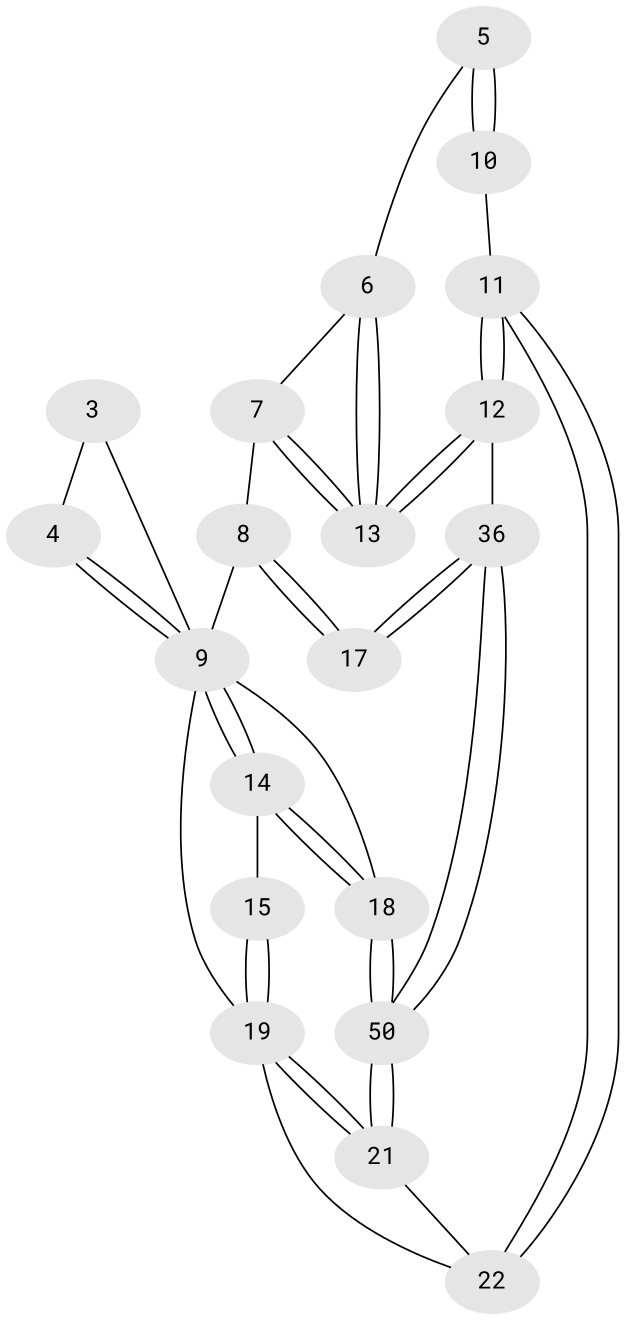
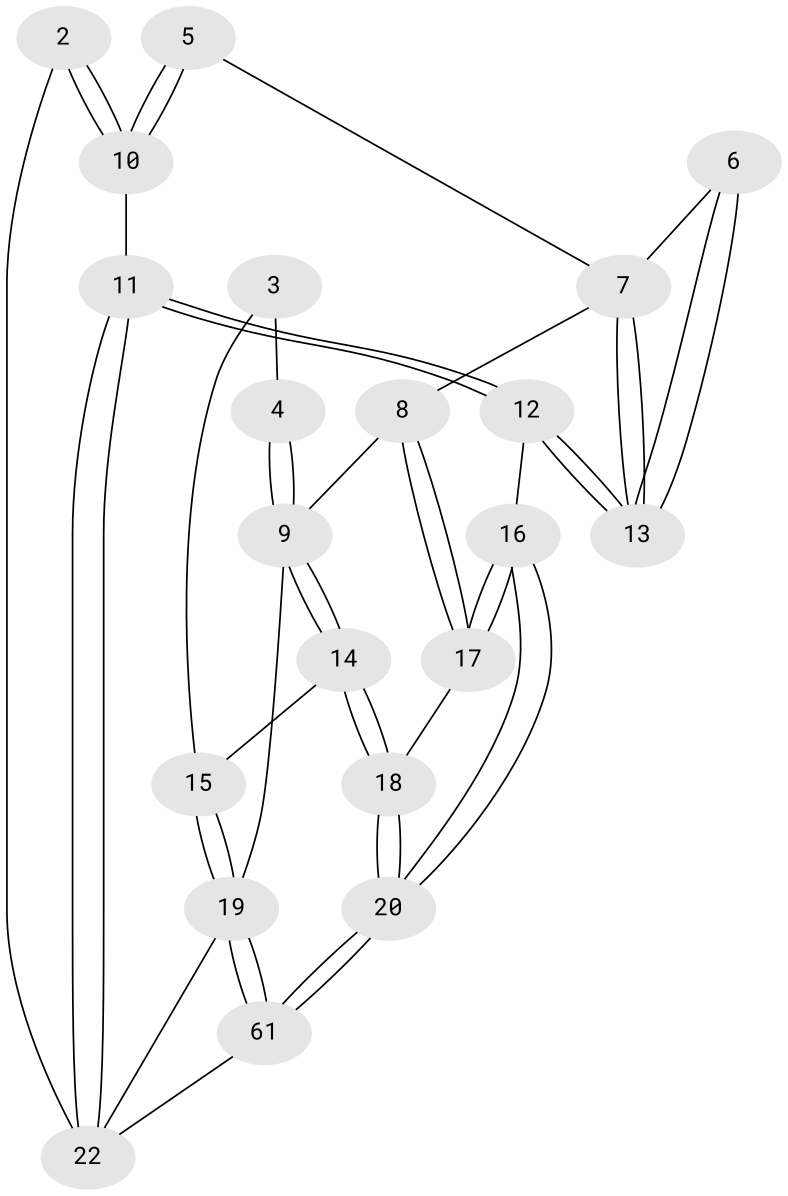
none -> (64, 38)
(410, 157) -> (406, 163)
(148, 536) -> (190, 528)
(492, 536) -> (513, 536)
(327, 764) -> (428, 722)
(382, 1033) -> (389, 909)
(382, 1158) -> (264, 1033)
